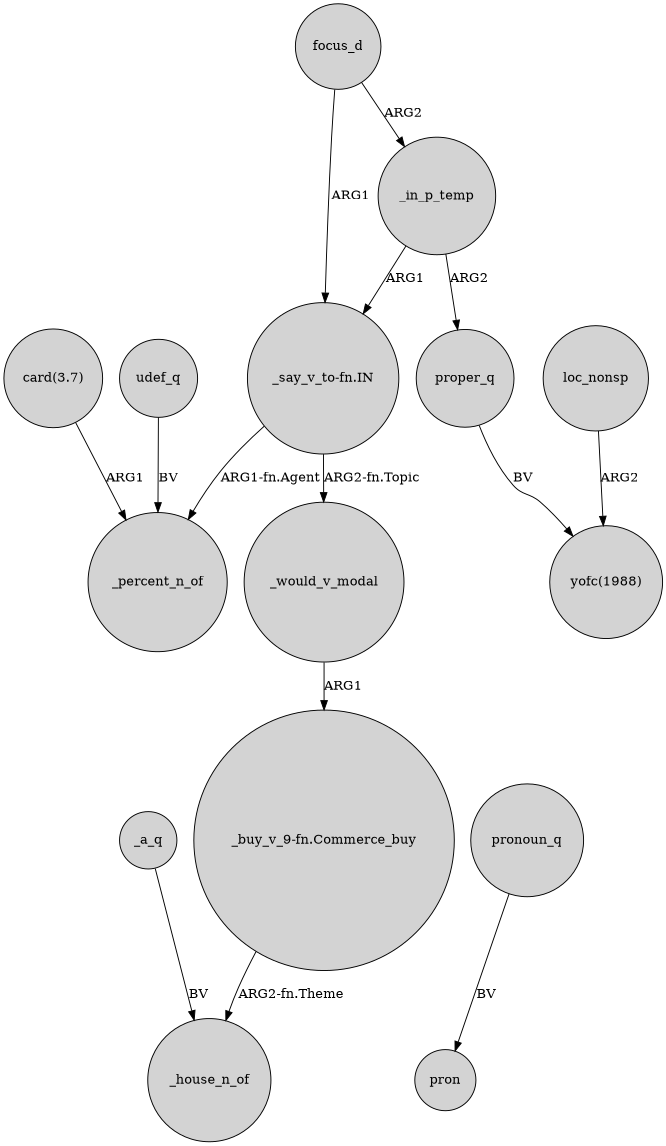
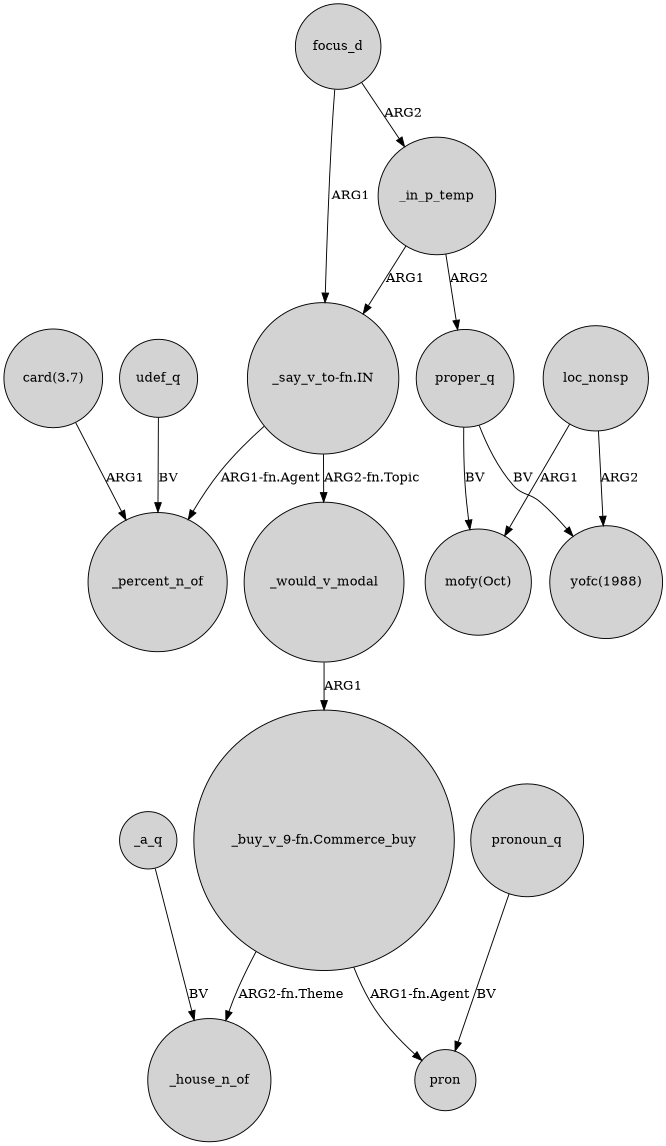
none -> (478, 582)
none -> (379, 1014)
